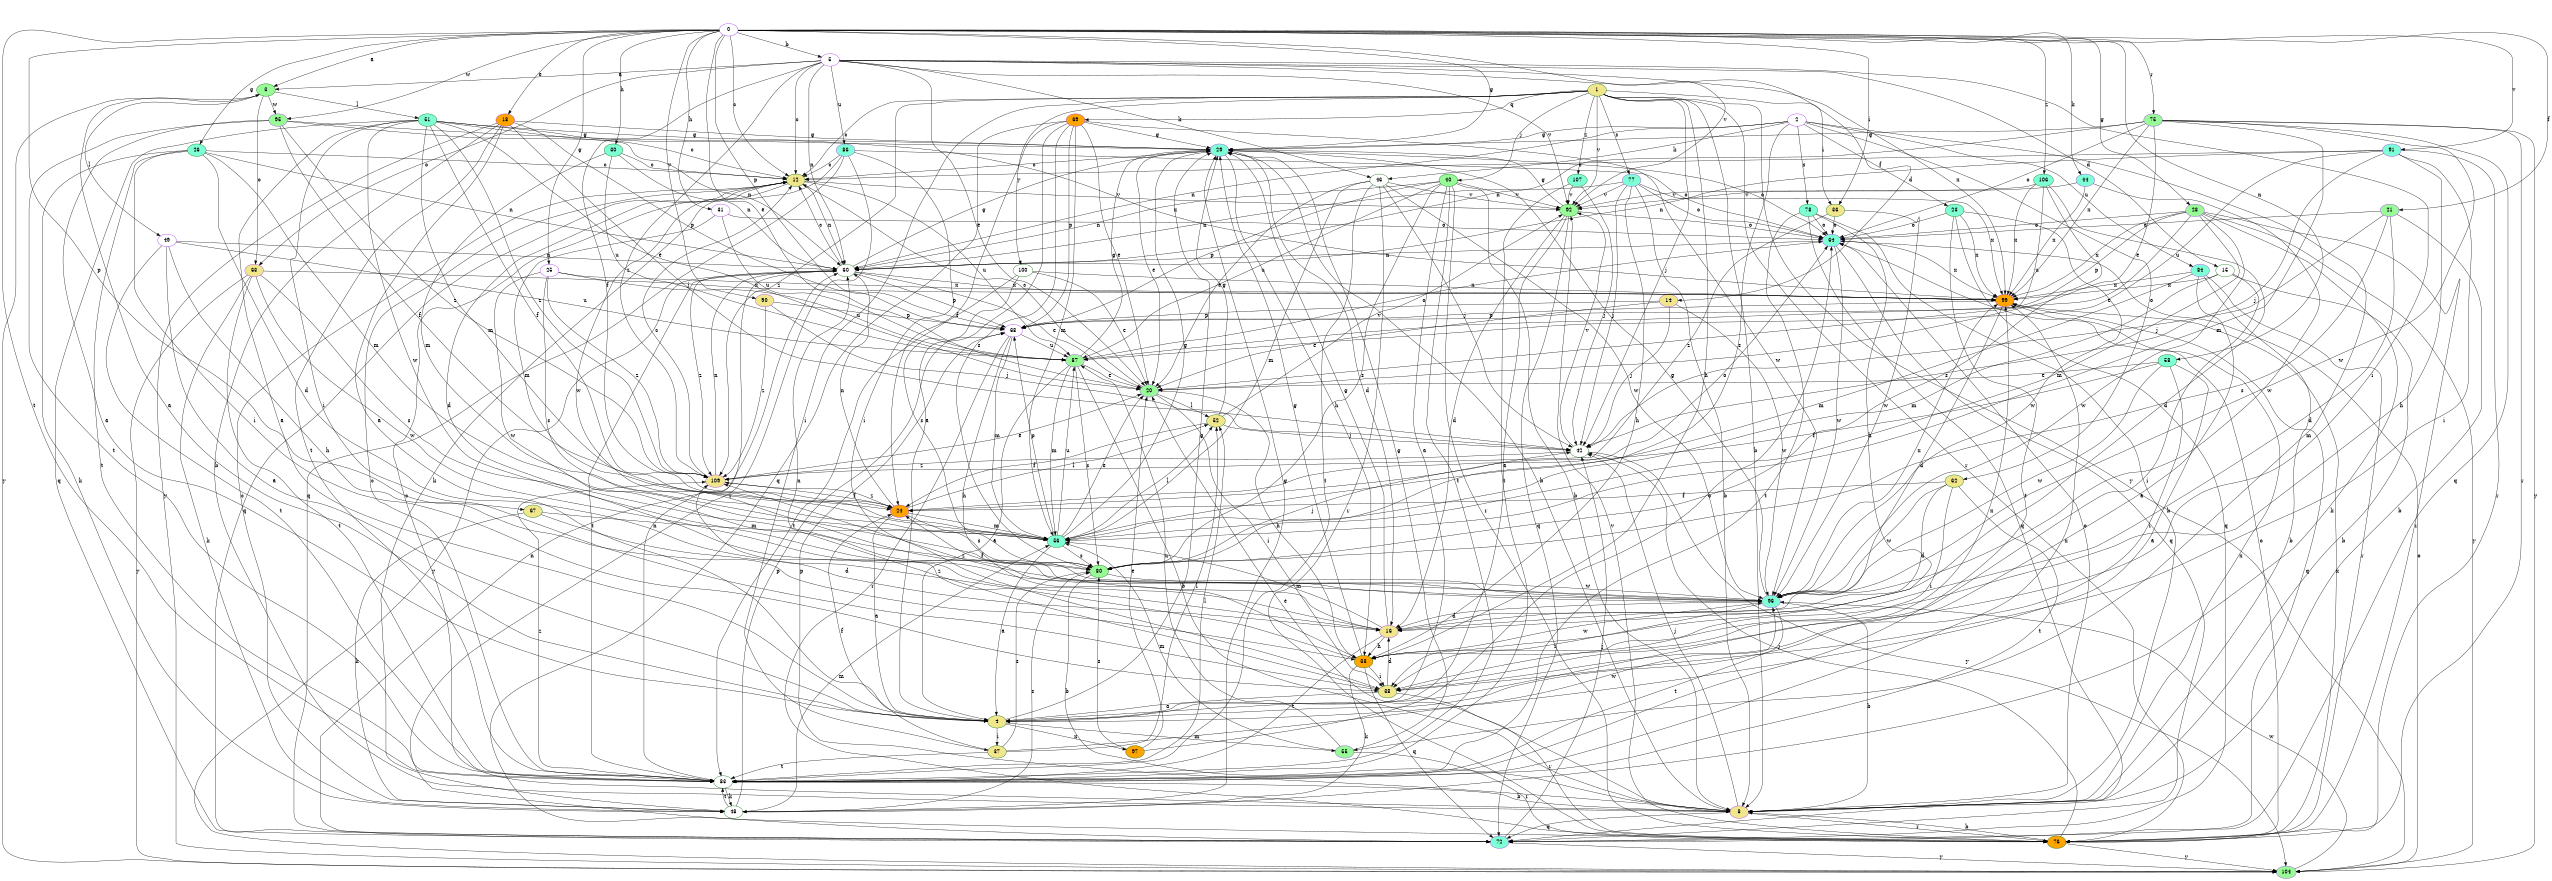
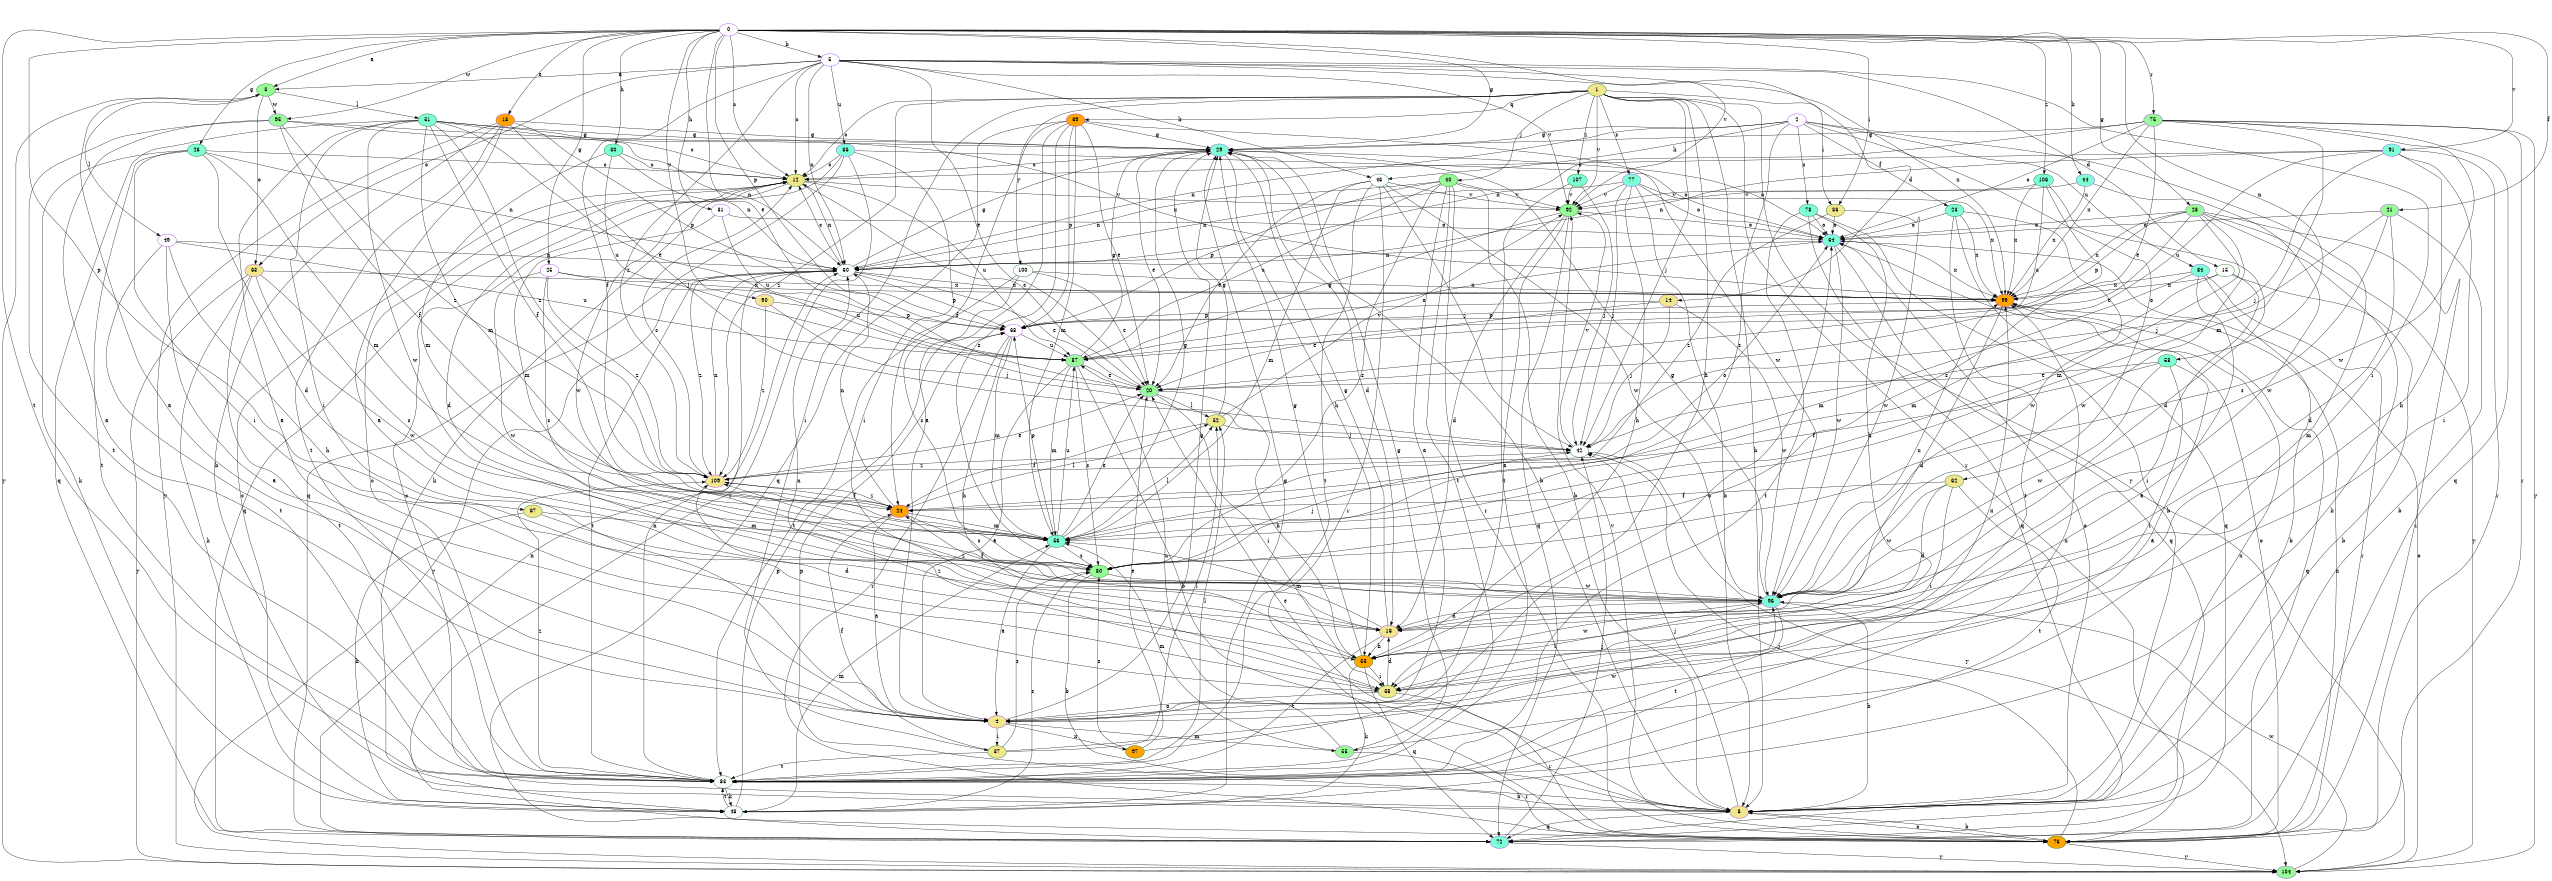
(1406, 153) -> (1312, 288)
(997, 722) -> (997, 722)
(1918, 827) -> (1918, 827)
